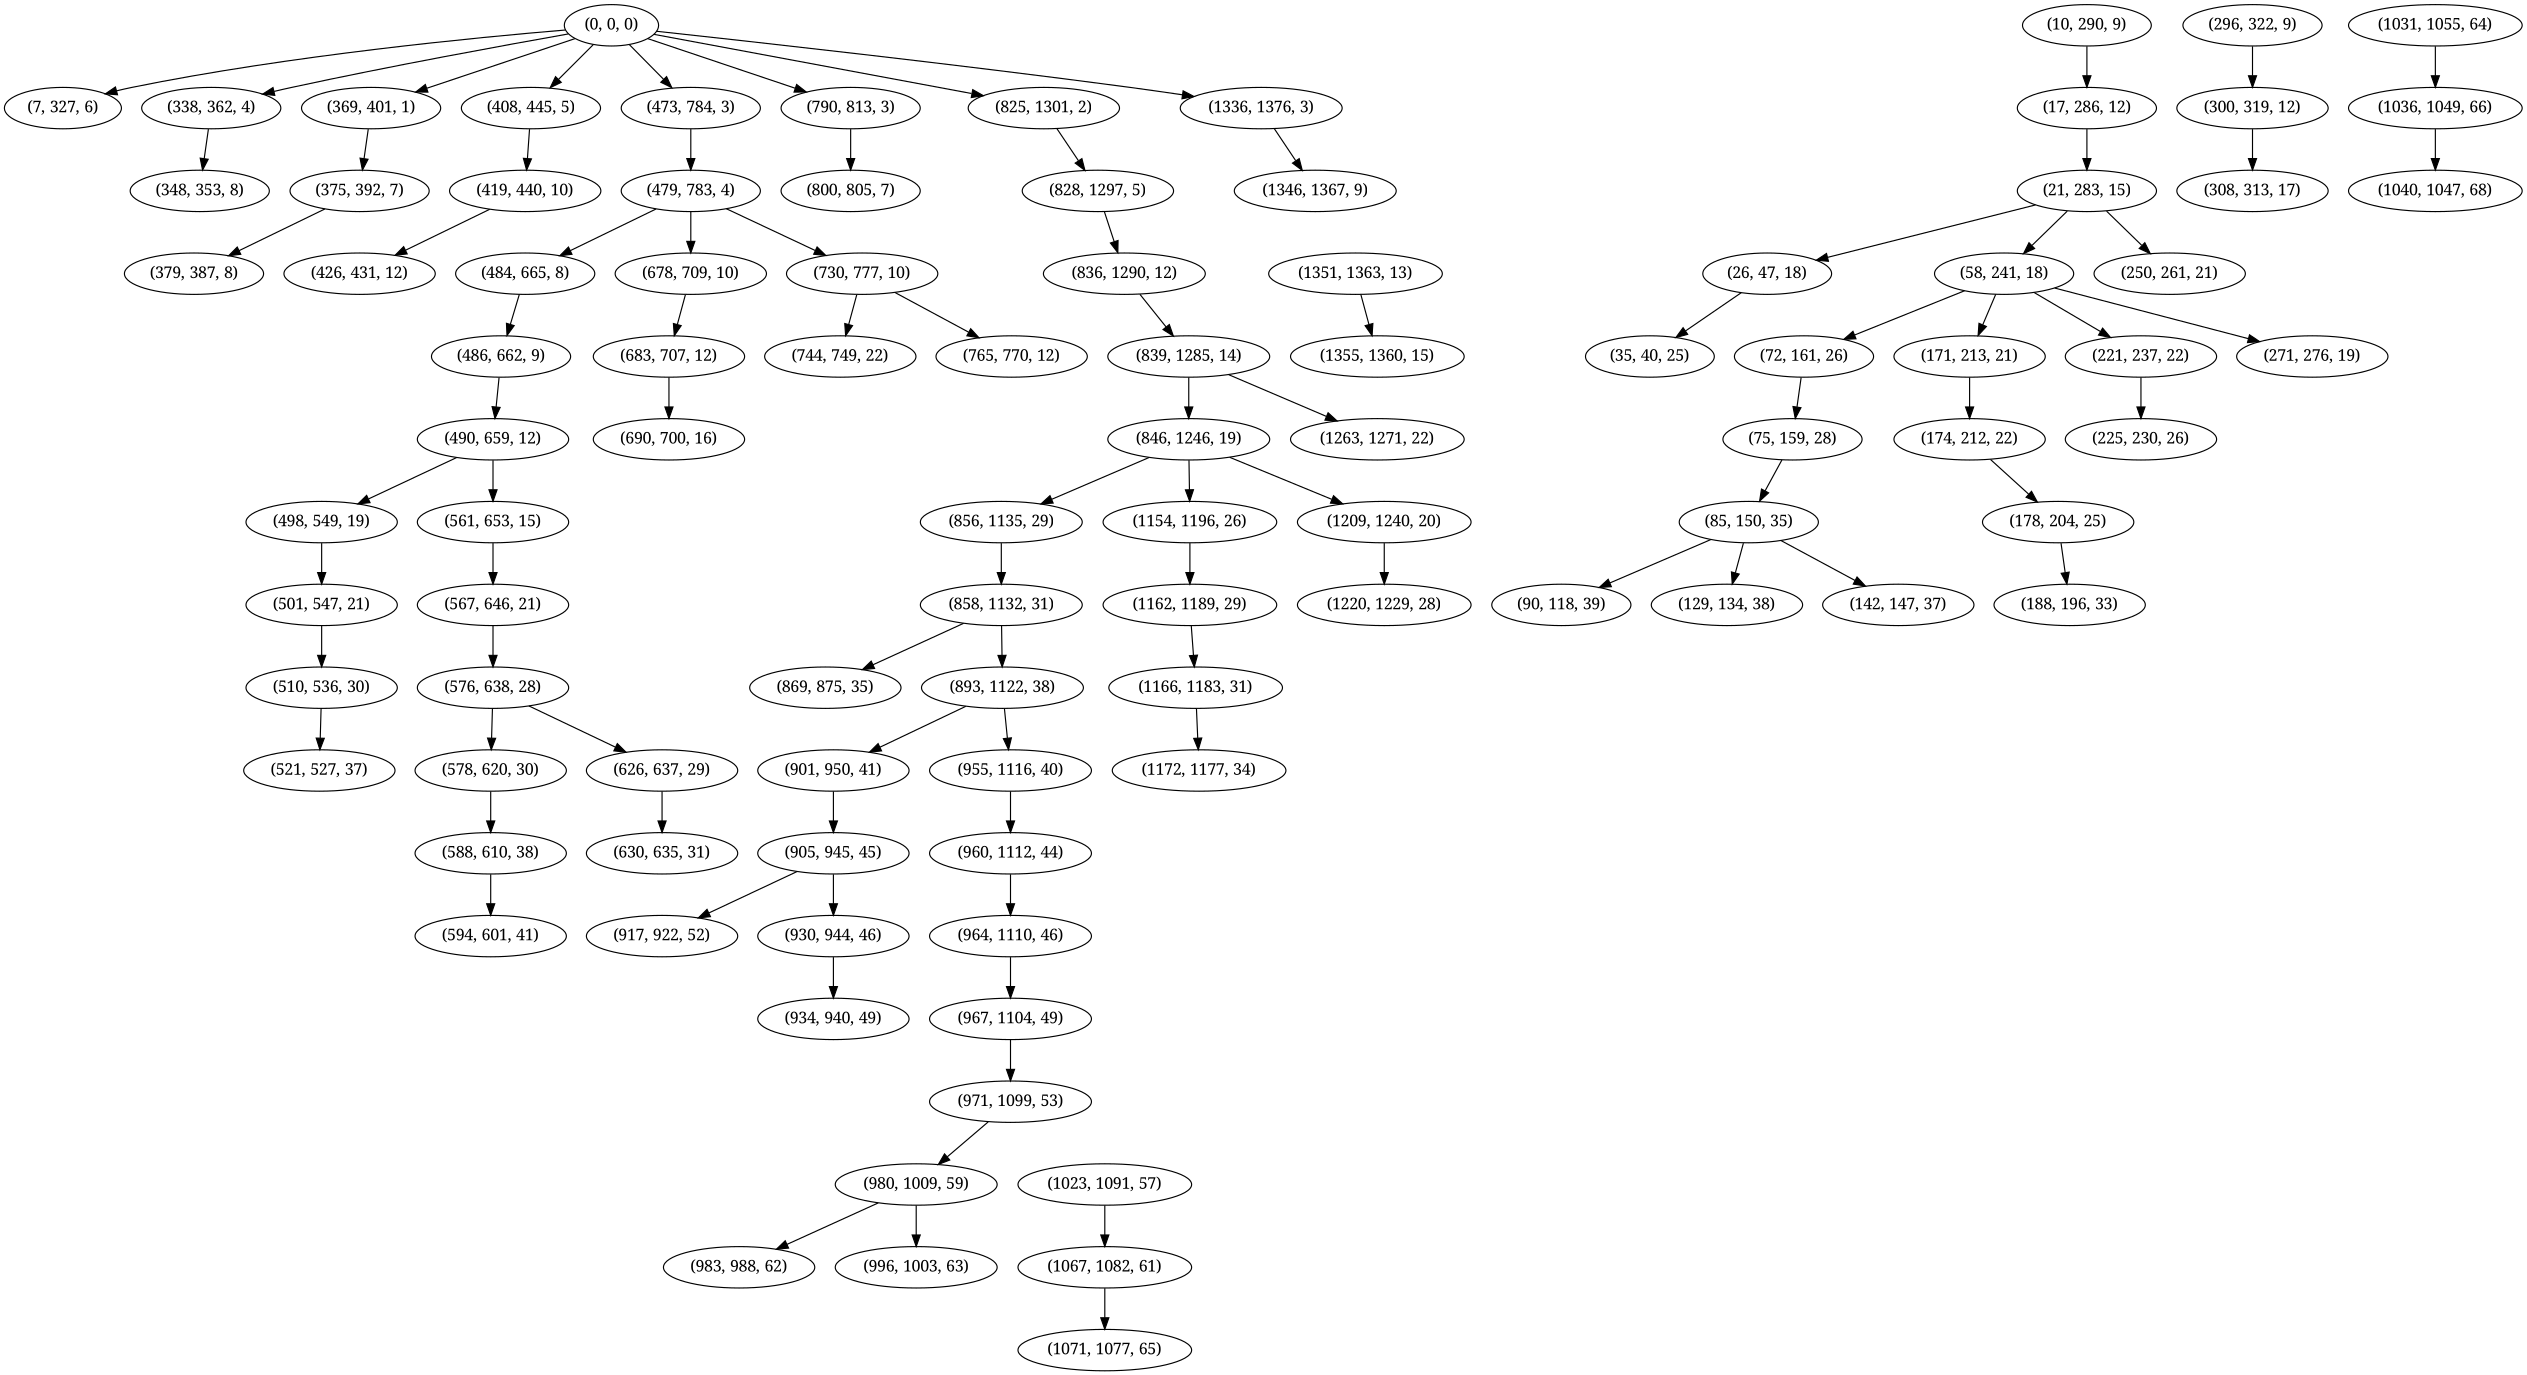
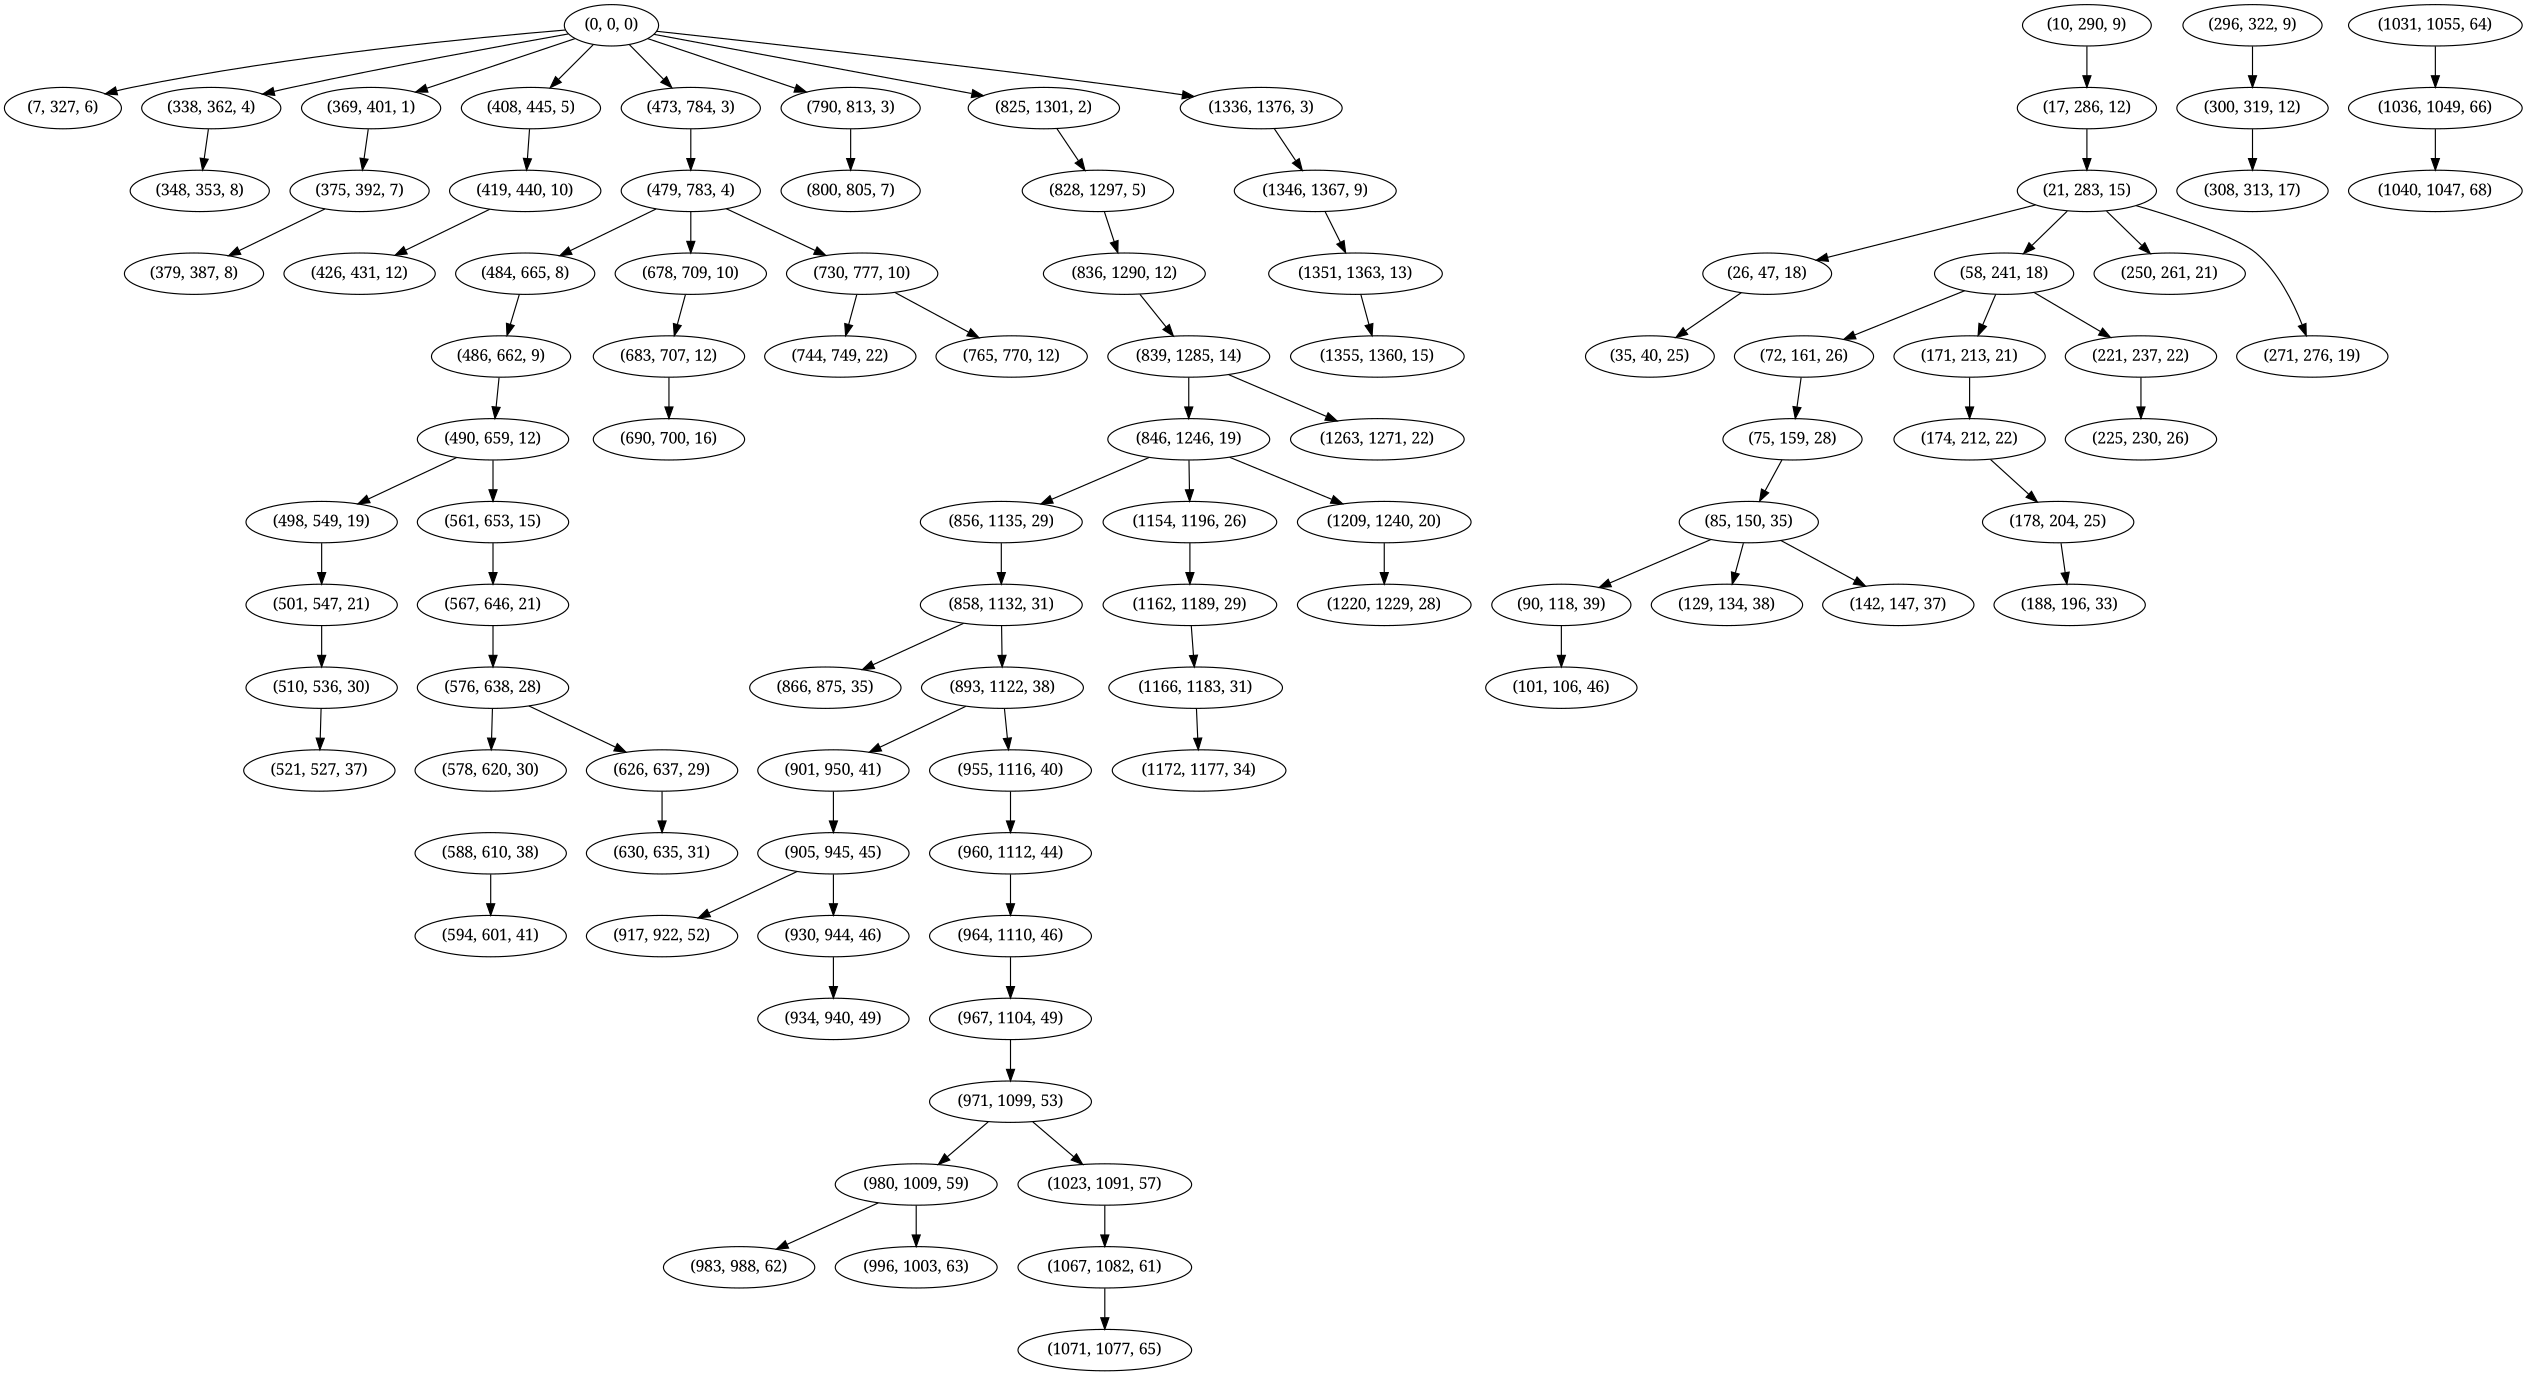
none -> (1333, 227)
(2152, 313) -> (2237, 242)
(825, 688) -> (825, 688)
none -> (1561, 688)
(491, 806) -> none
none -> (1053, 1139)
